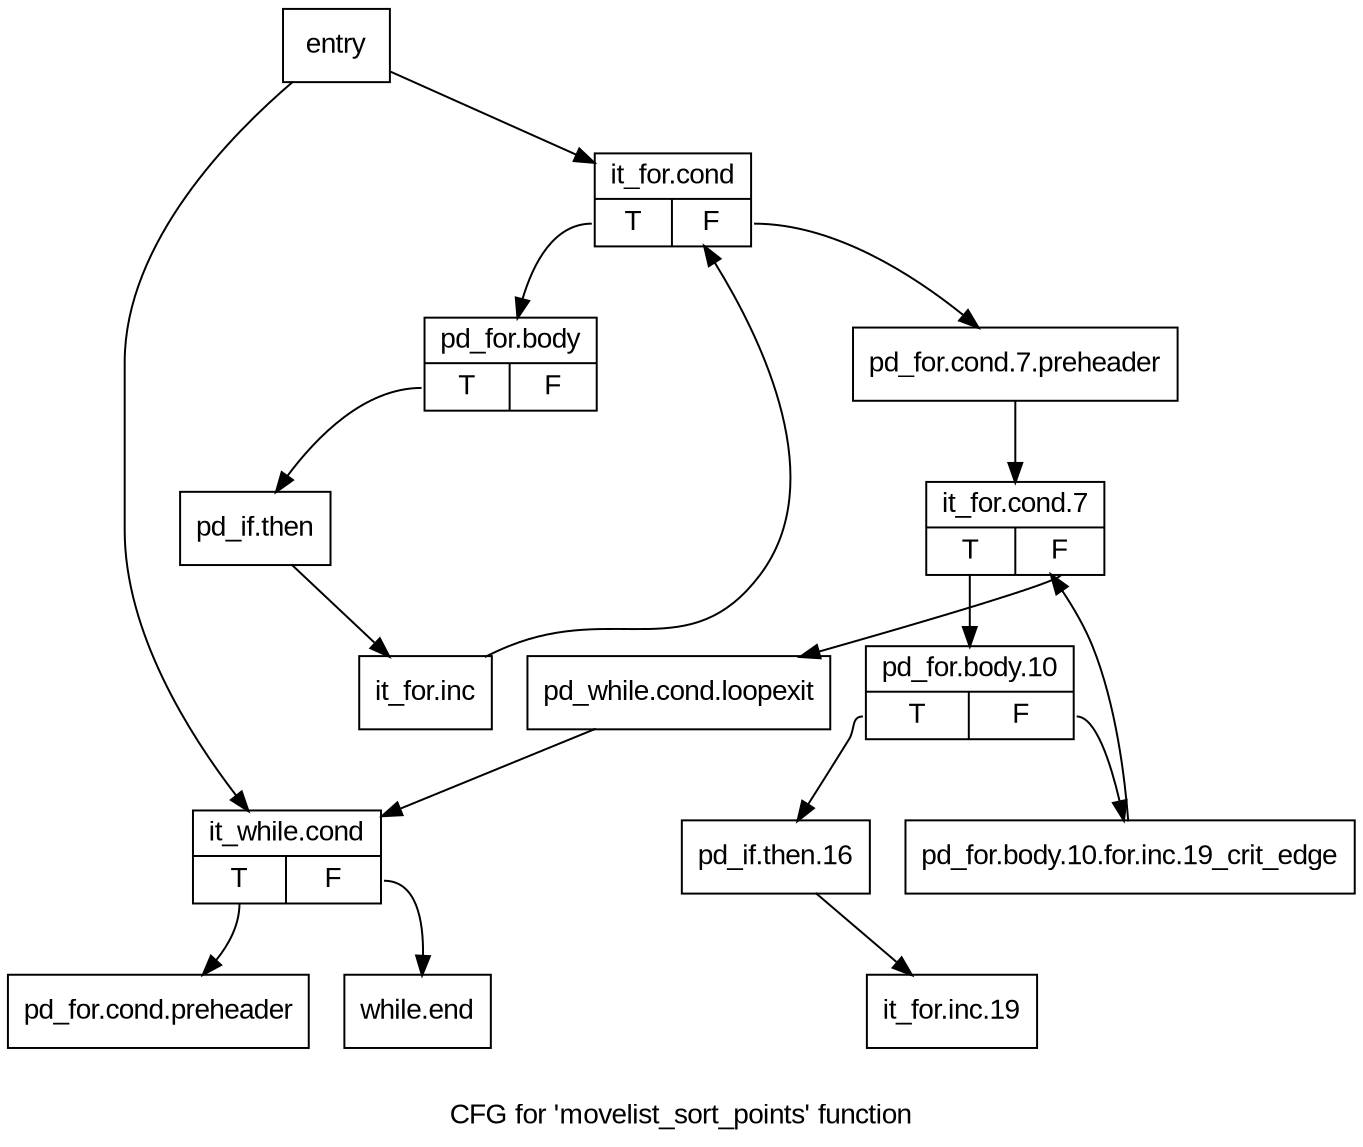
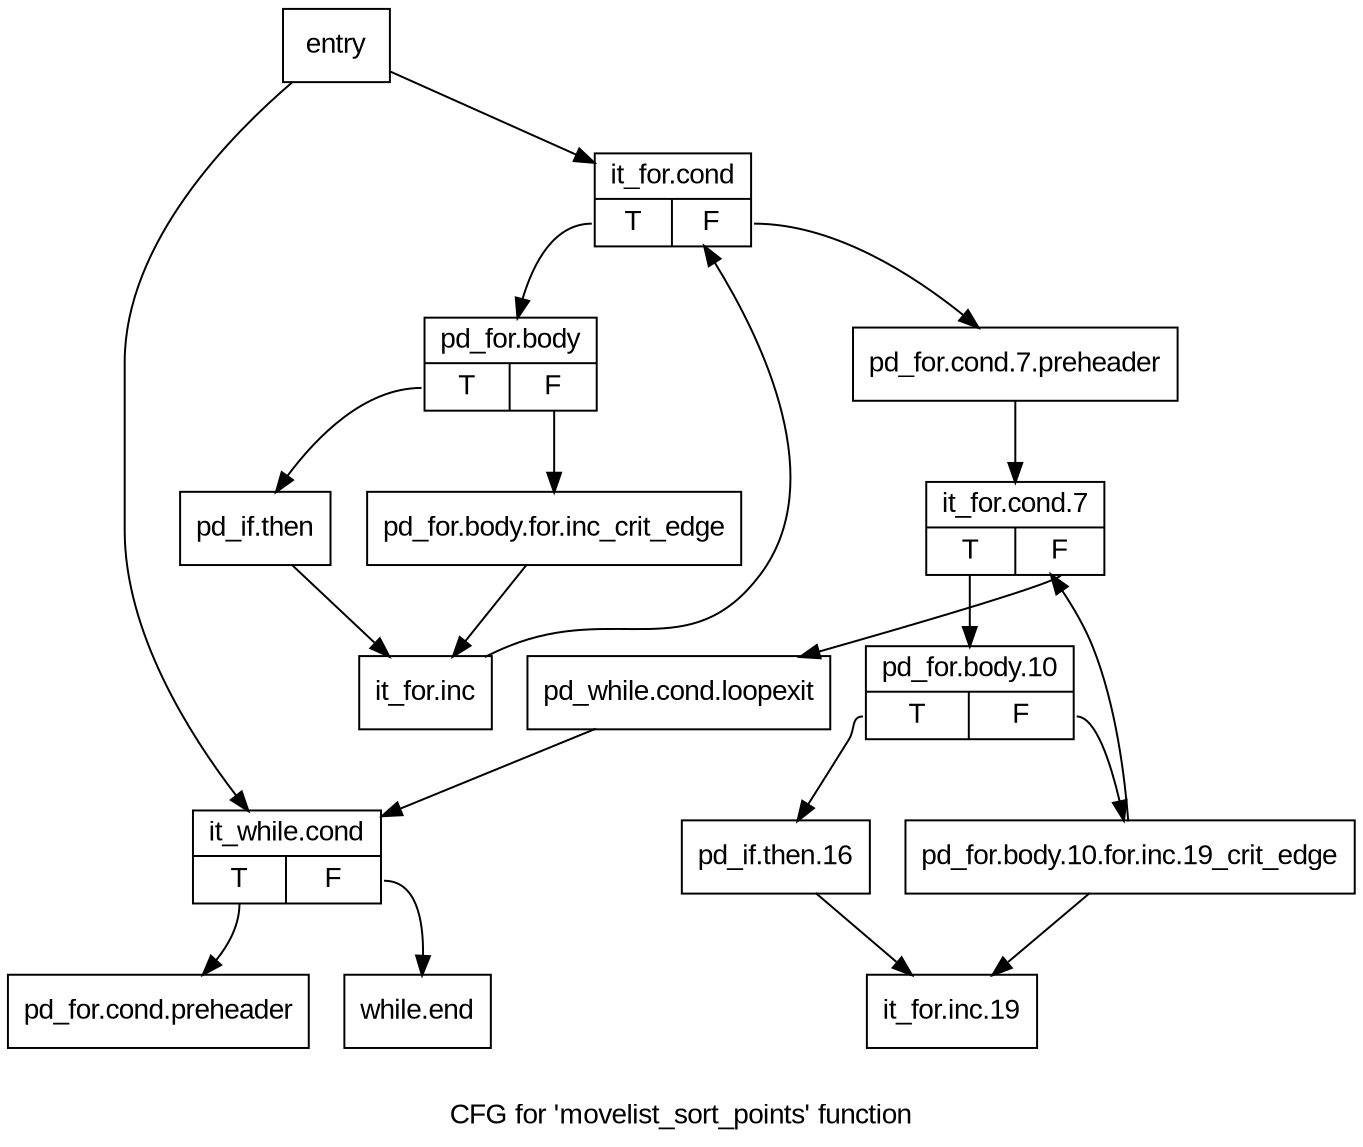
none -> (554, 528)
none -> (1049, 928)
